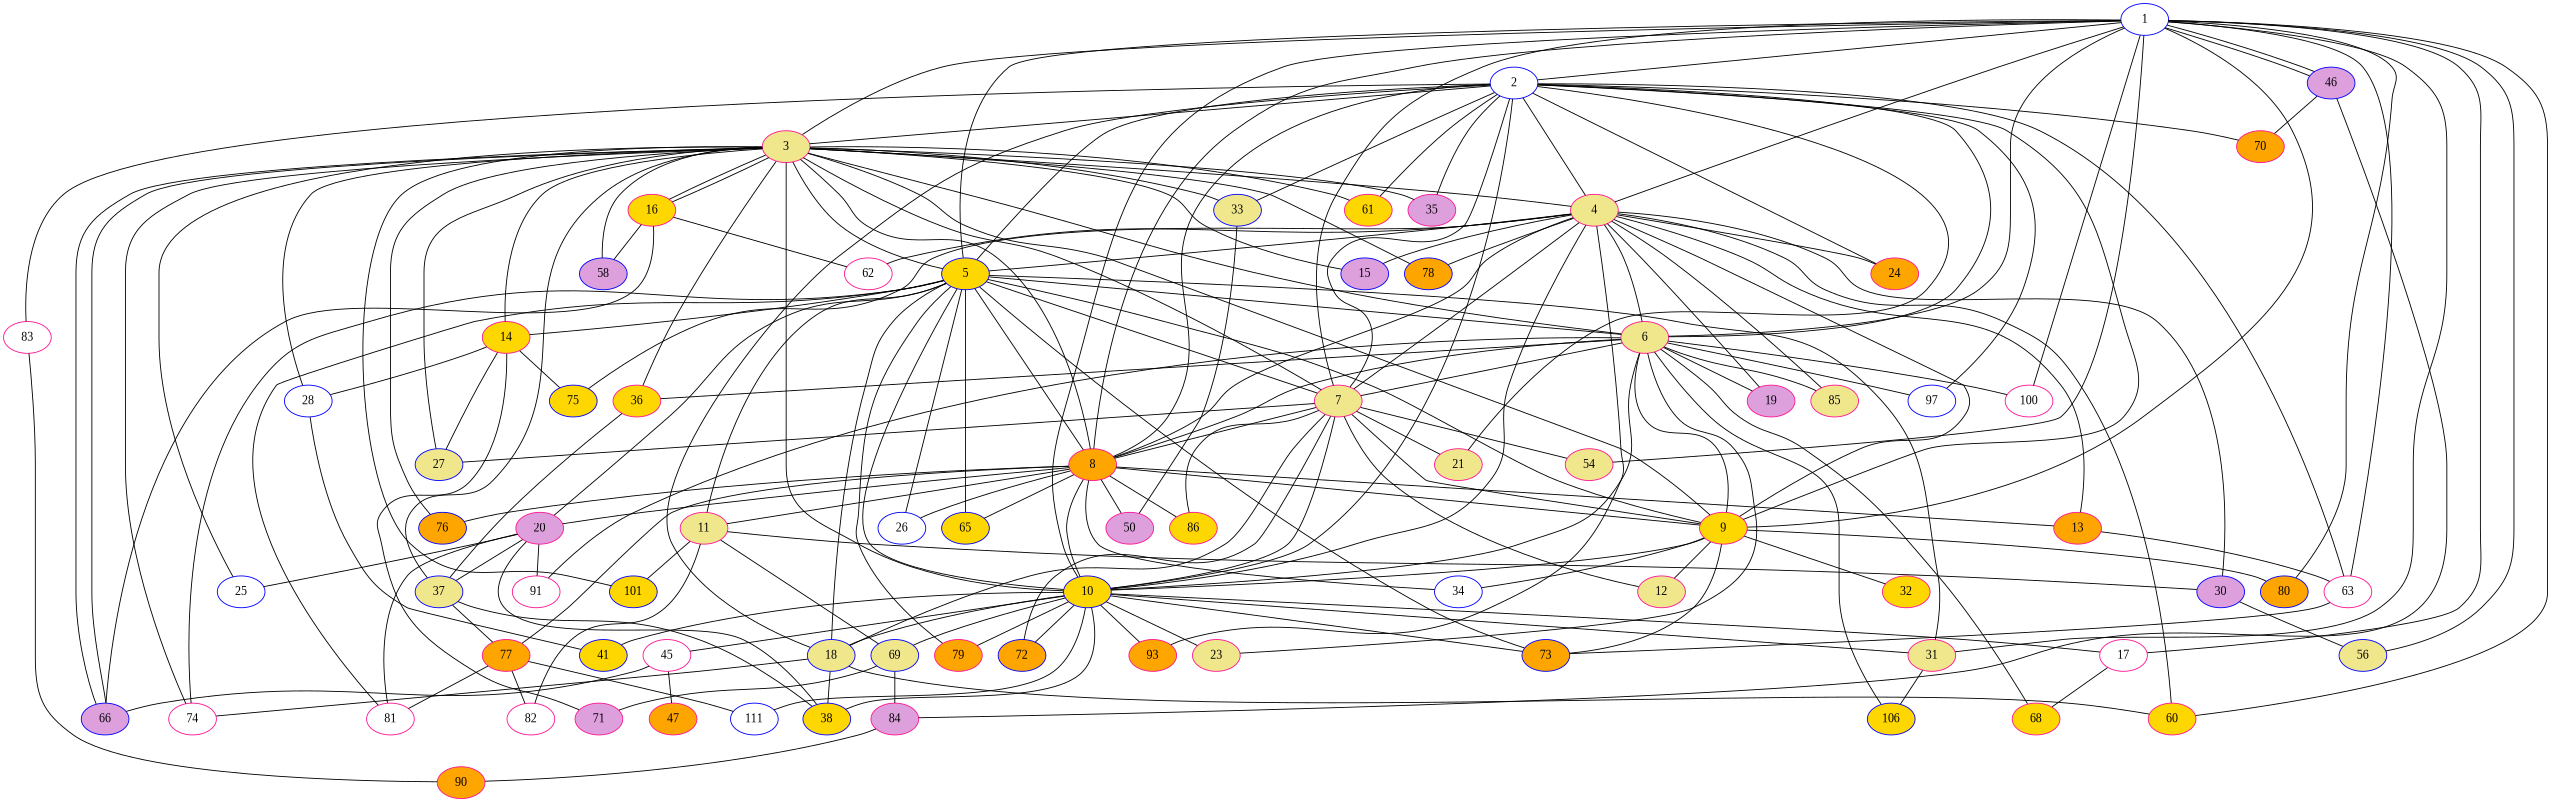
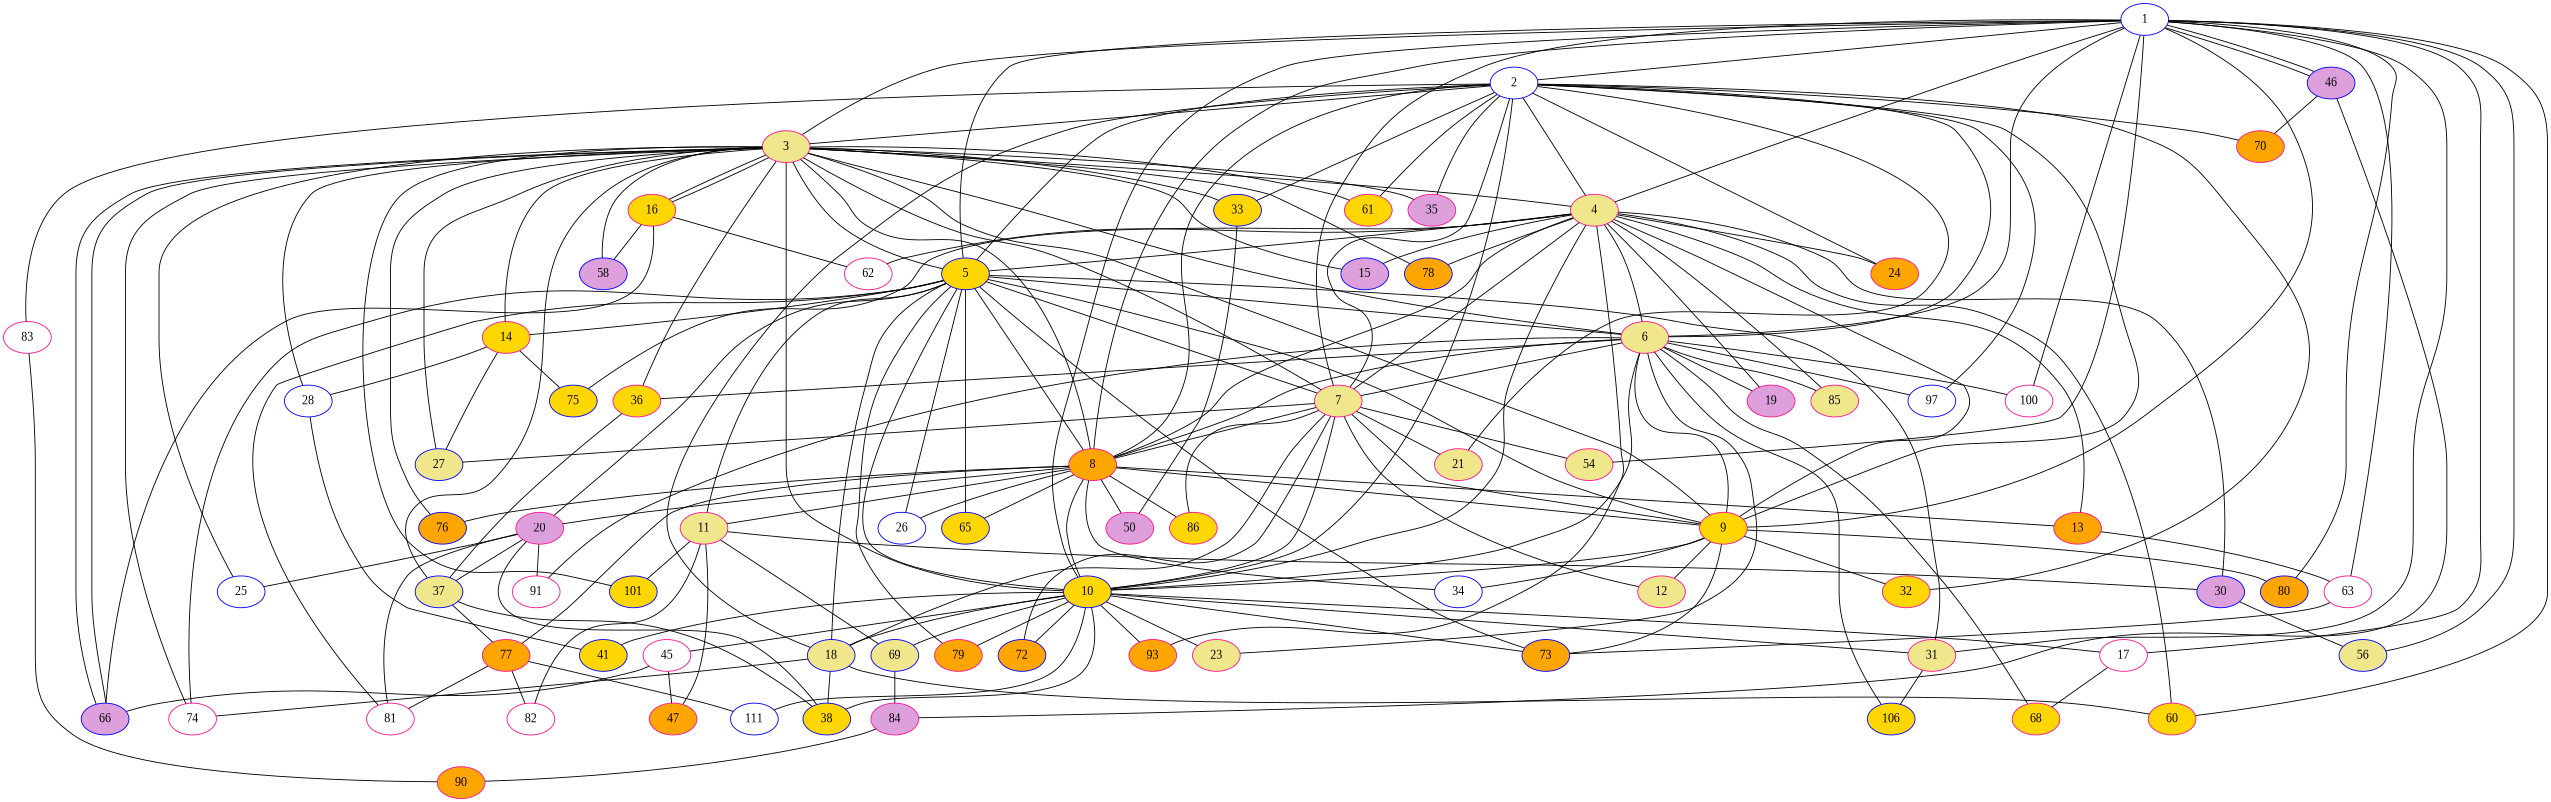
(2059, 144) -> (2207, 180)
(1238, 210) -> (1238, 210)
none -> (707, 614)
(599, 719) -> none
